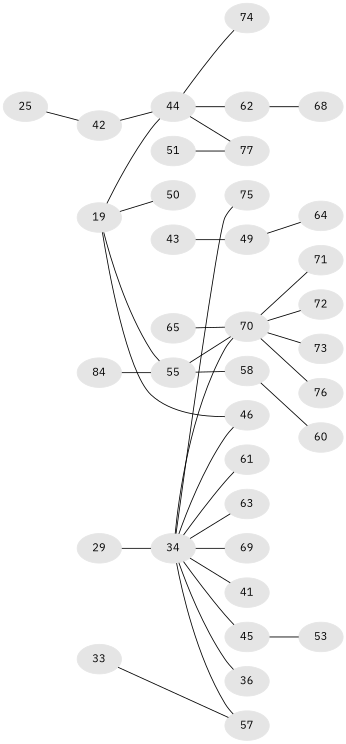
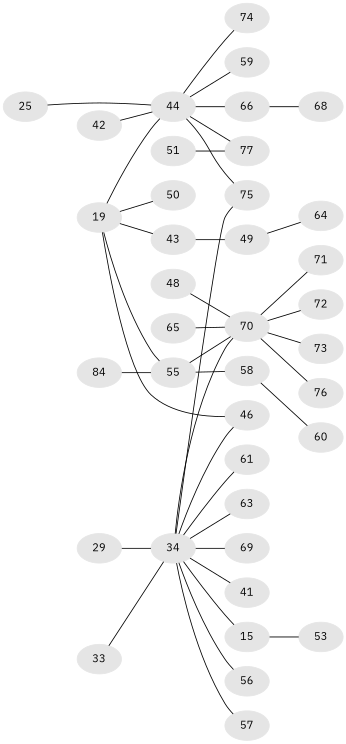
none -> (247, 62)
(247, 107) -> (247, 107)
(62, 116) -> (99, 103)
none -> (207, 146)
none -> (136, 229)
none -> (173, 284)
(247, 637) -> (247, 637)
(247, 681) -> (247, 681)
(173, 692) -> (136, 604)
